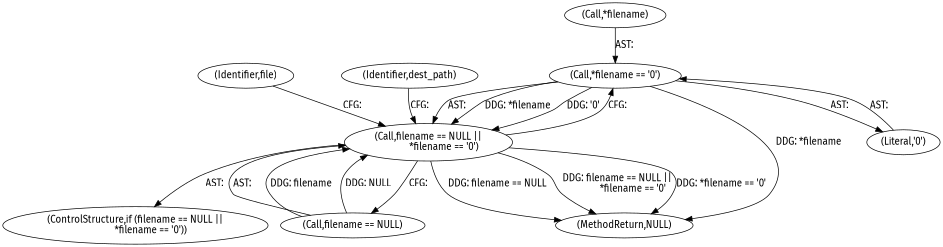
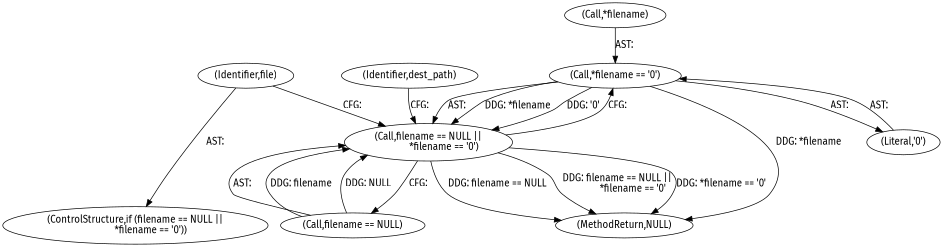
(243, 161) -> (191, 143)
